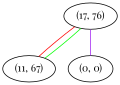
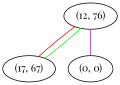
(91, 16) -> (91, 16)
(29, 69) -> (29, 69)
